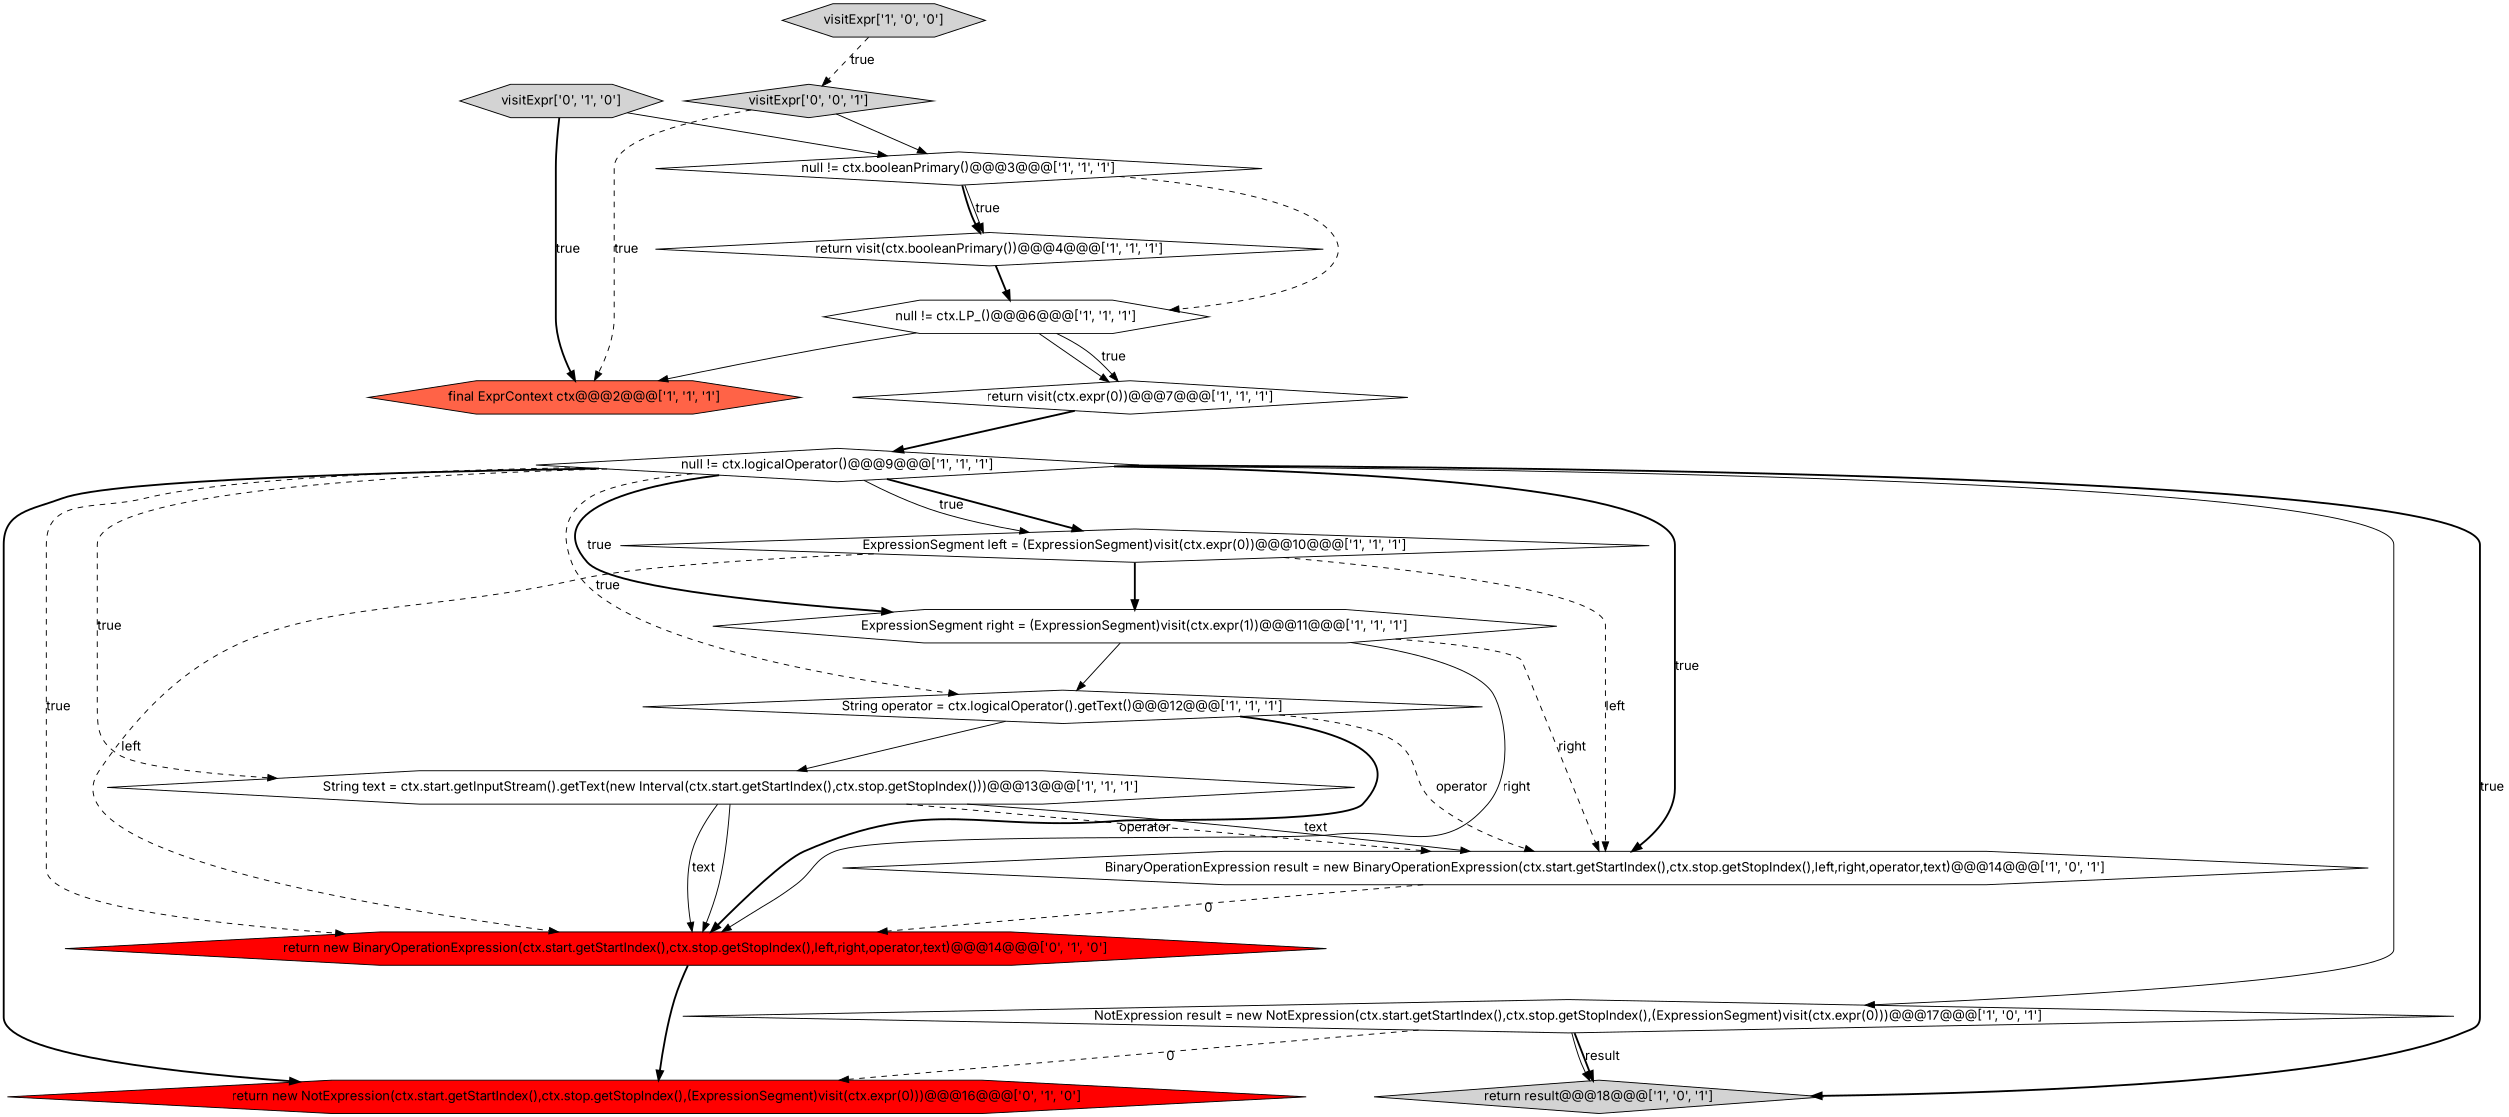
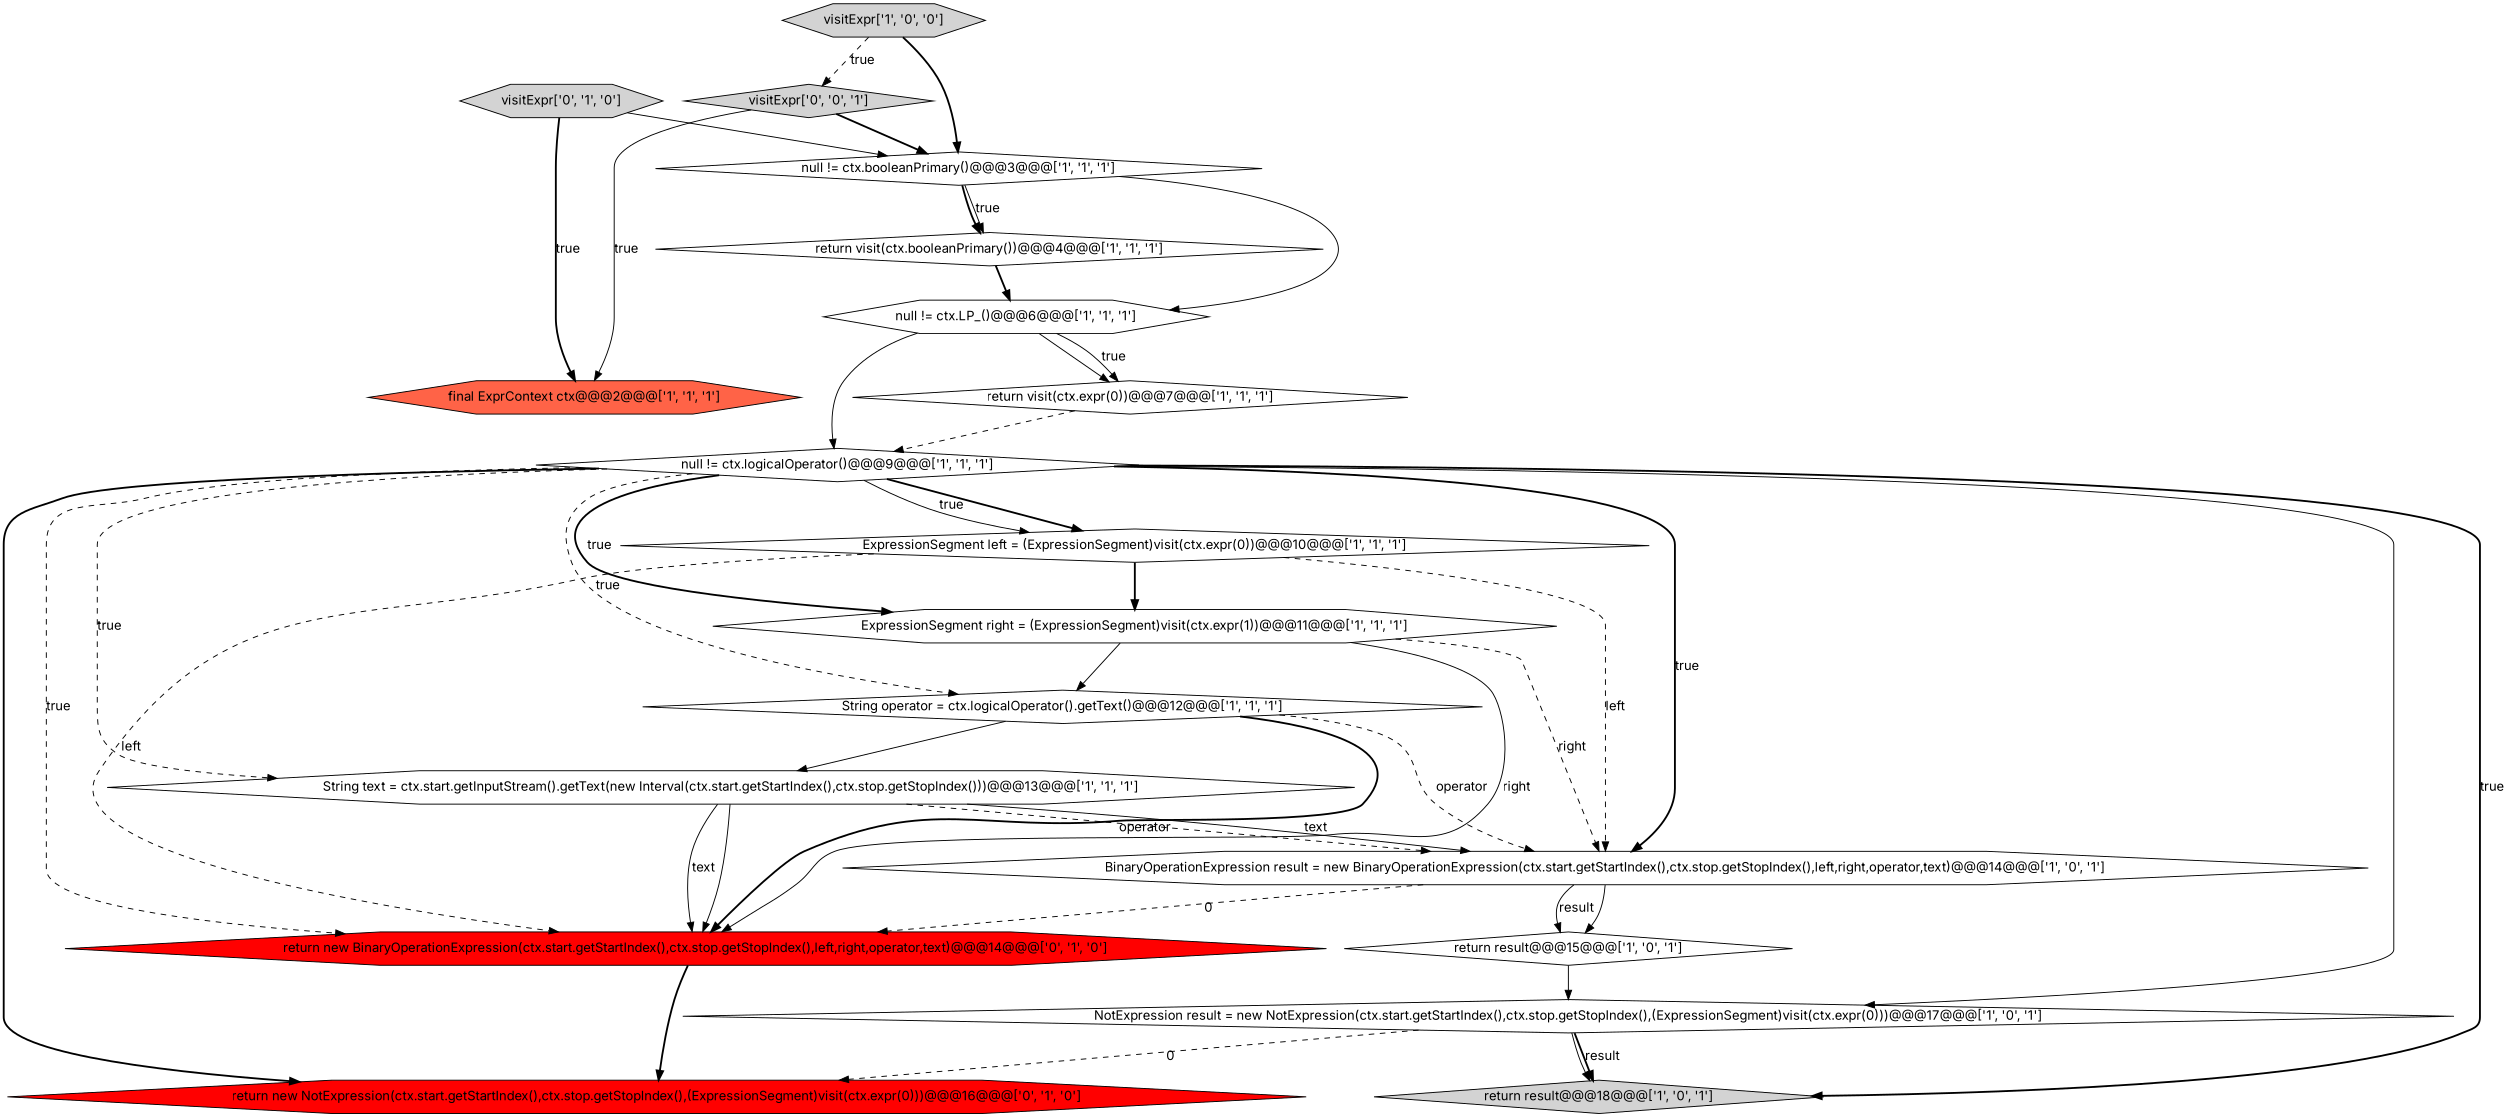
none -> (941, 84)
(877, 132) -> (877, 132)
(614, 194) -> (614, 194)
(1322, 224) -> (1322, 224)
(792, 354) -> (853, 370)
(989, 430) -> (989, 430)
none -> (1568, 949)
